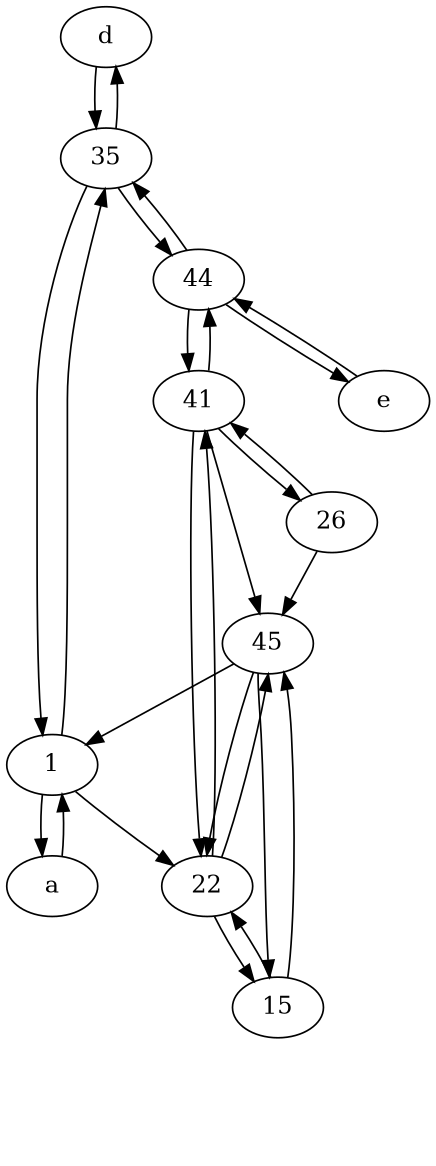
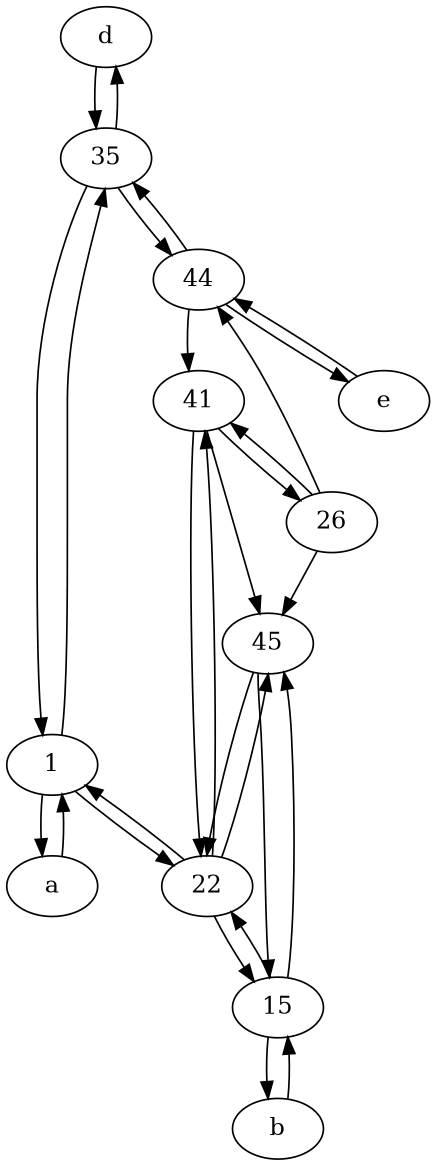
(210, 349) -> (278, 405)
(168, 700) -> (143, 827)
none -> (278, 1129)
